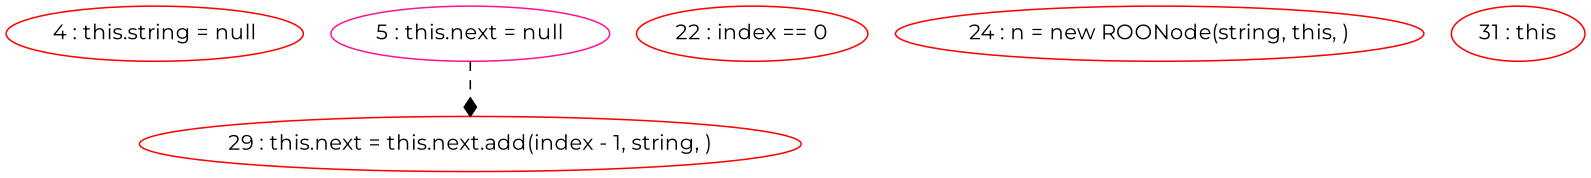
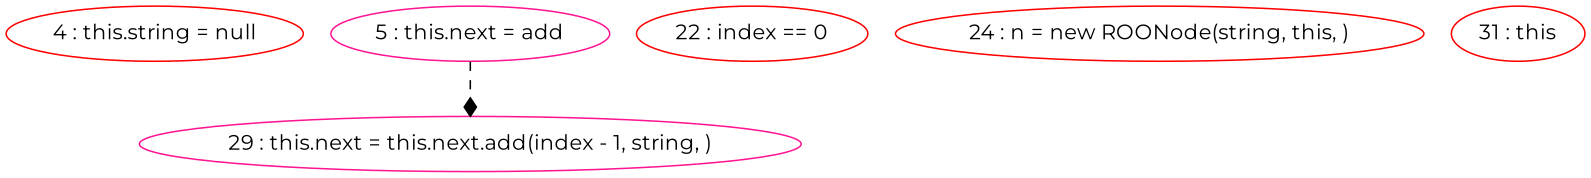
(470, 34) -> (470, 34)
(470, 144) -> (470, 144)
